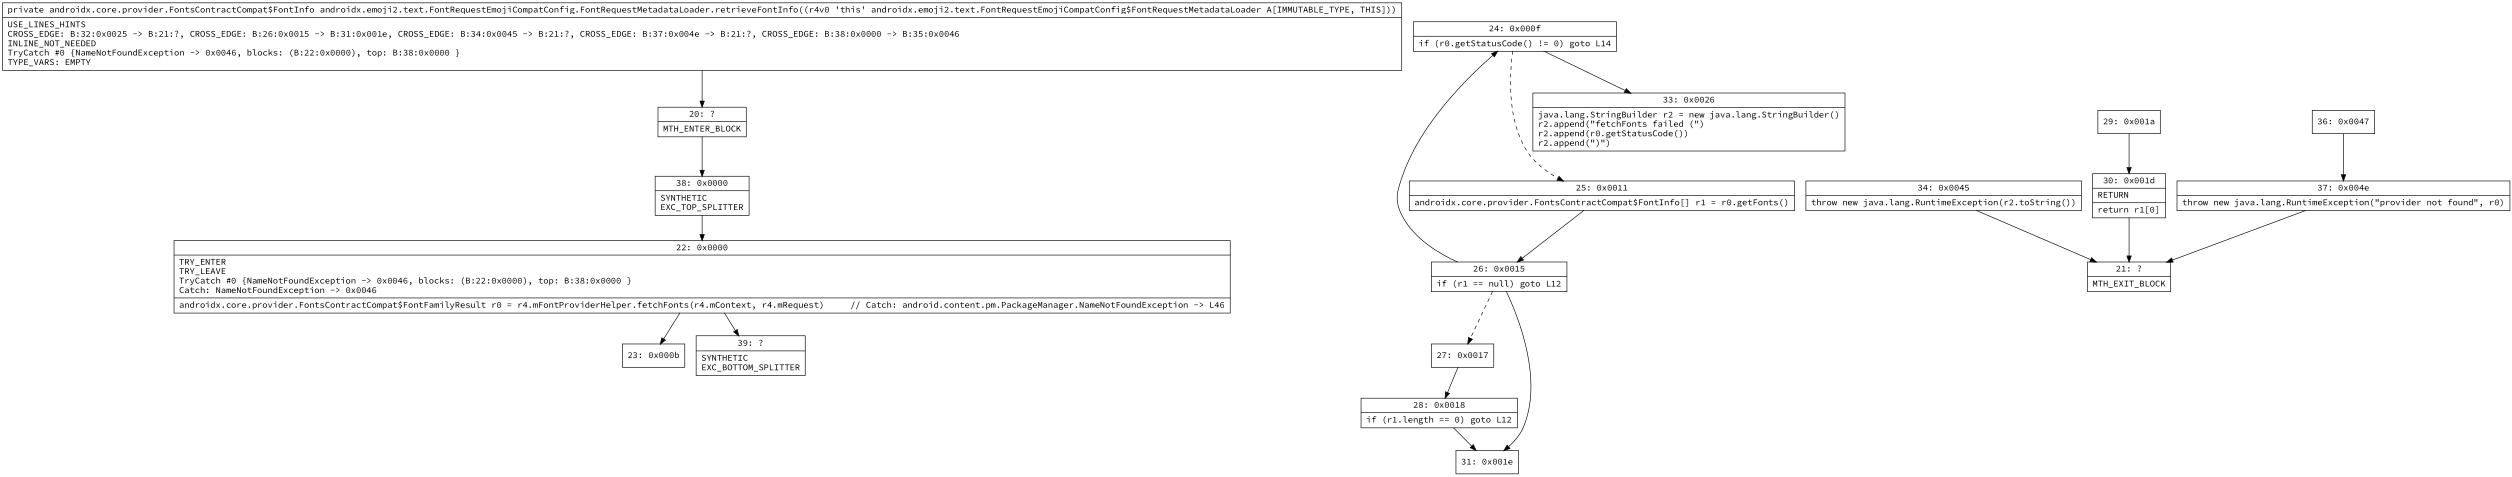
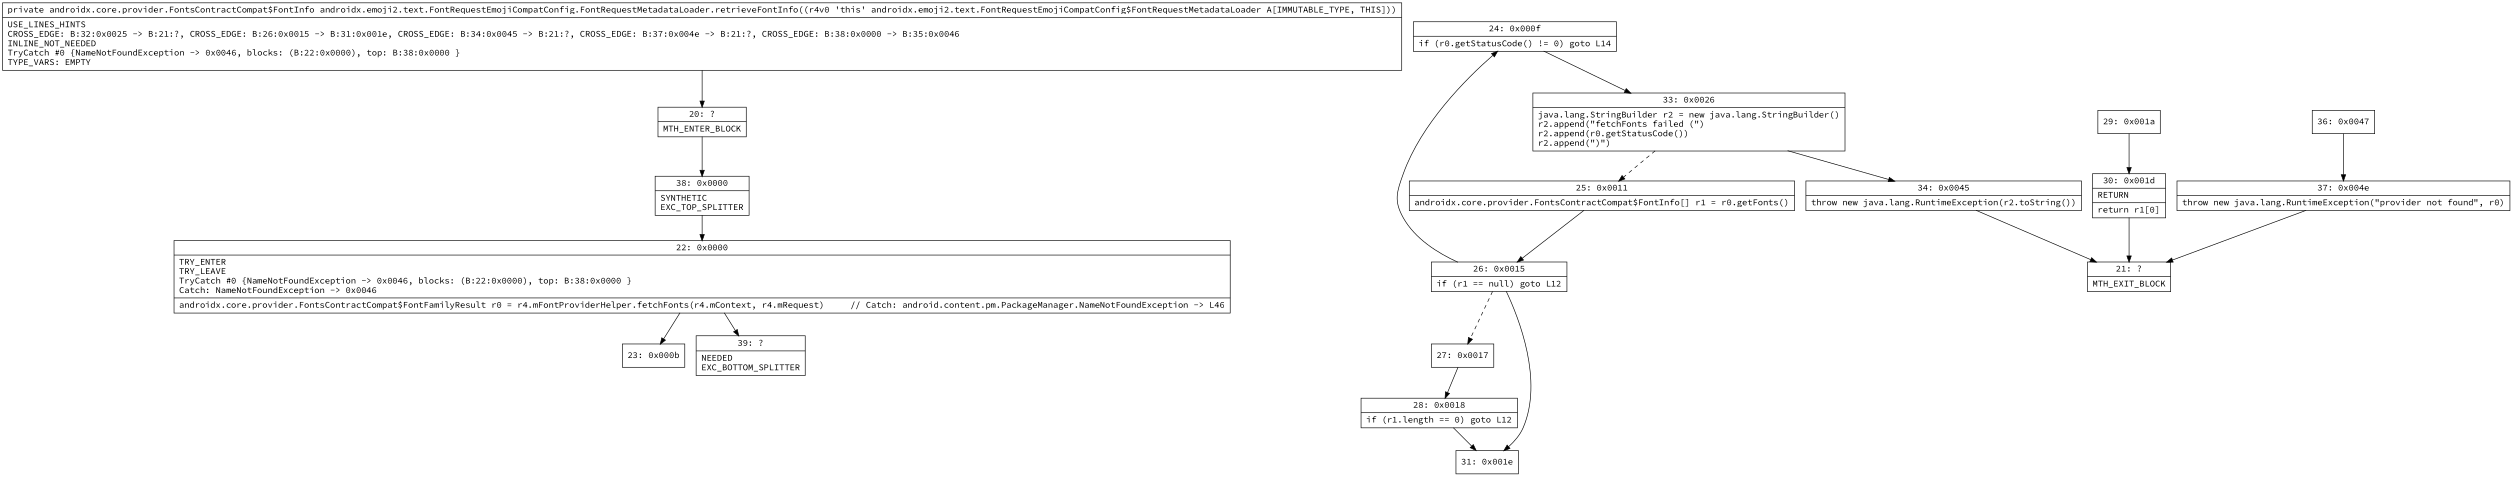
(1515, 123) -> (1639, 164)
none -> (1838, 165)
(725, 358) -> (717, 358)
